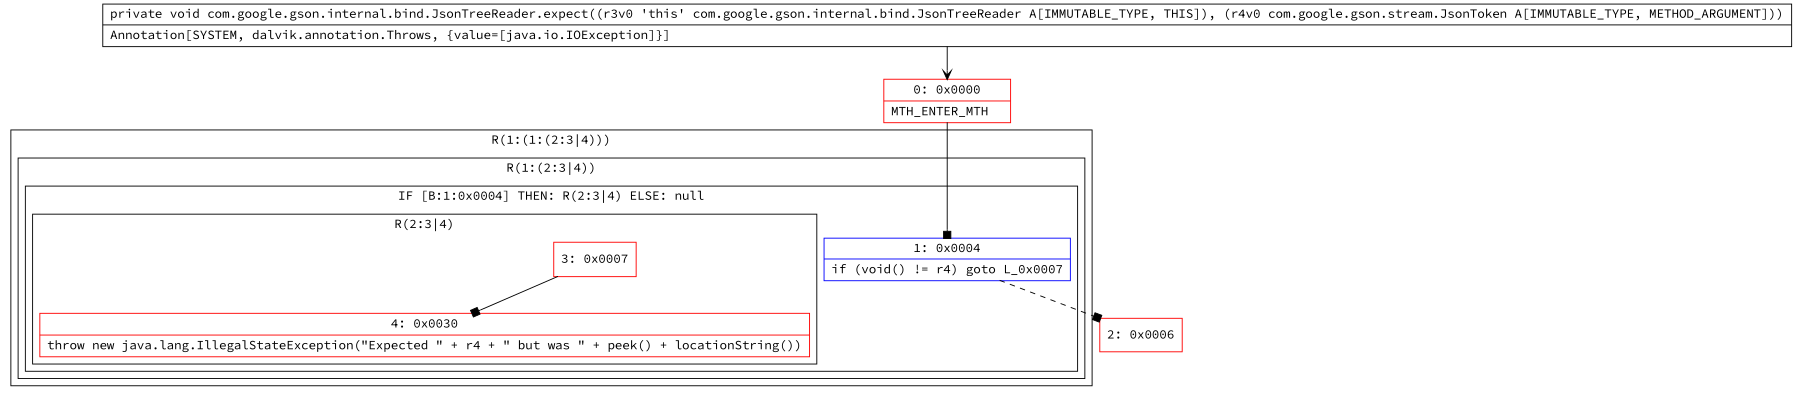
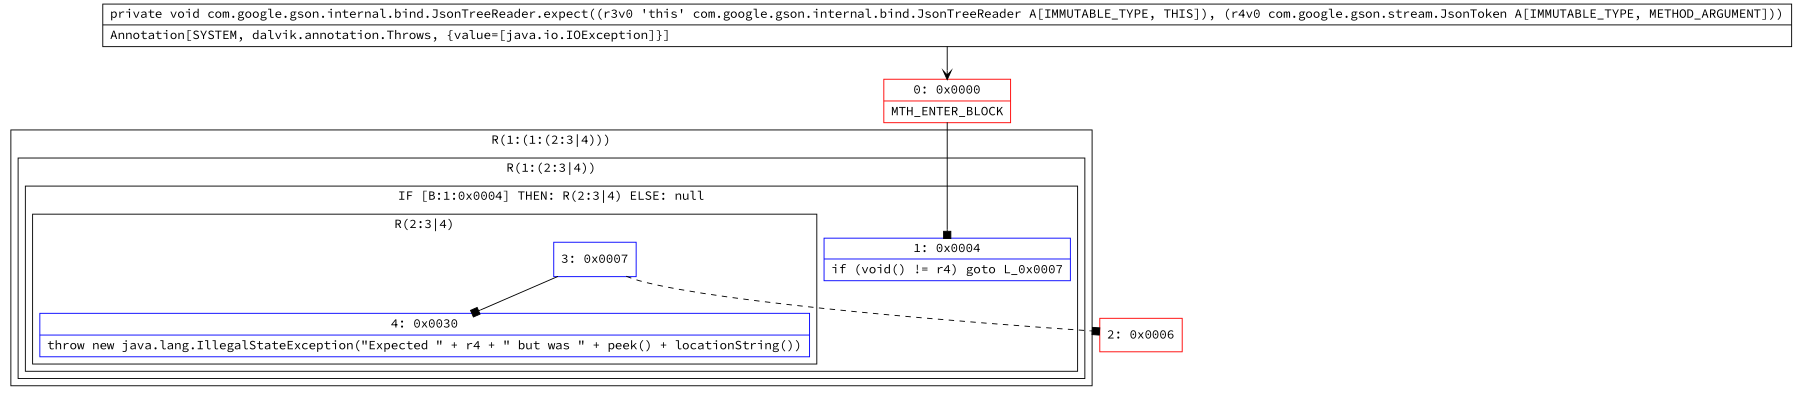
(940, 111) -> (947, 111)
(595, 259) -> (595, 259)
(1046, 298) -> (857, 312)
(425, 335) -> (425, 335)
